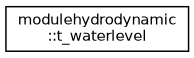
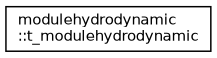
(97, 29) -> (108, 29)
